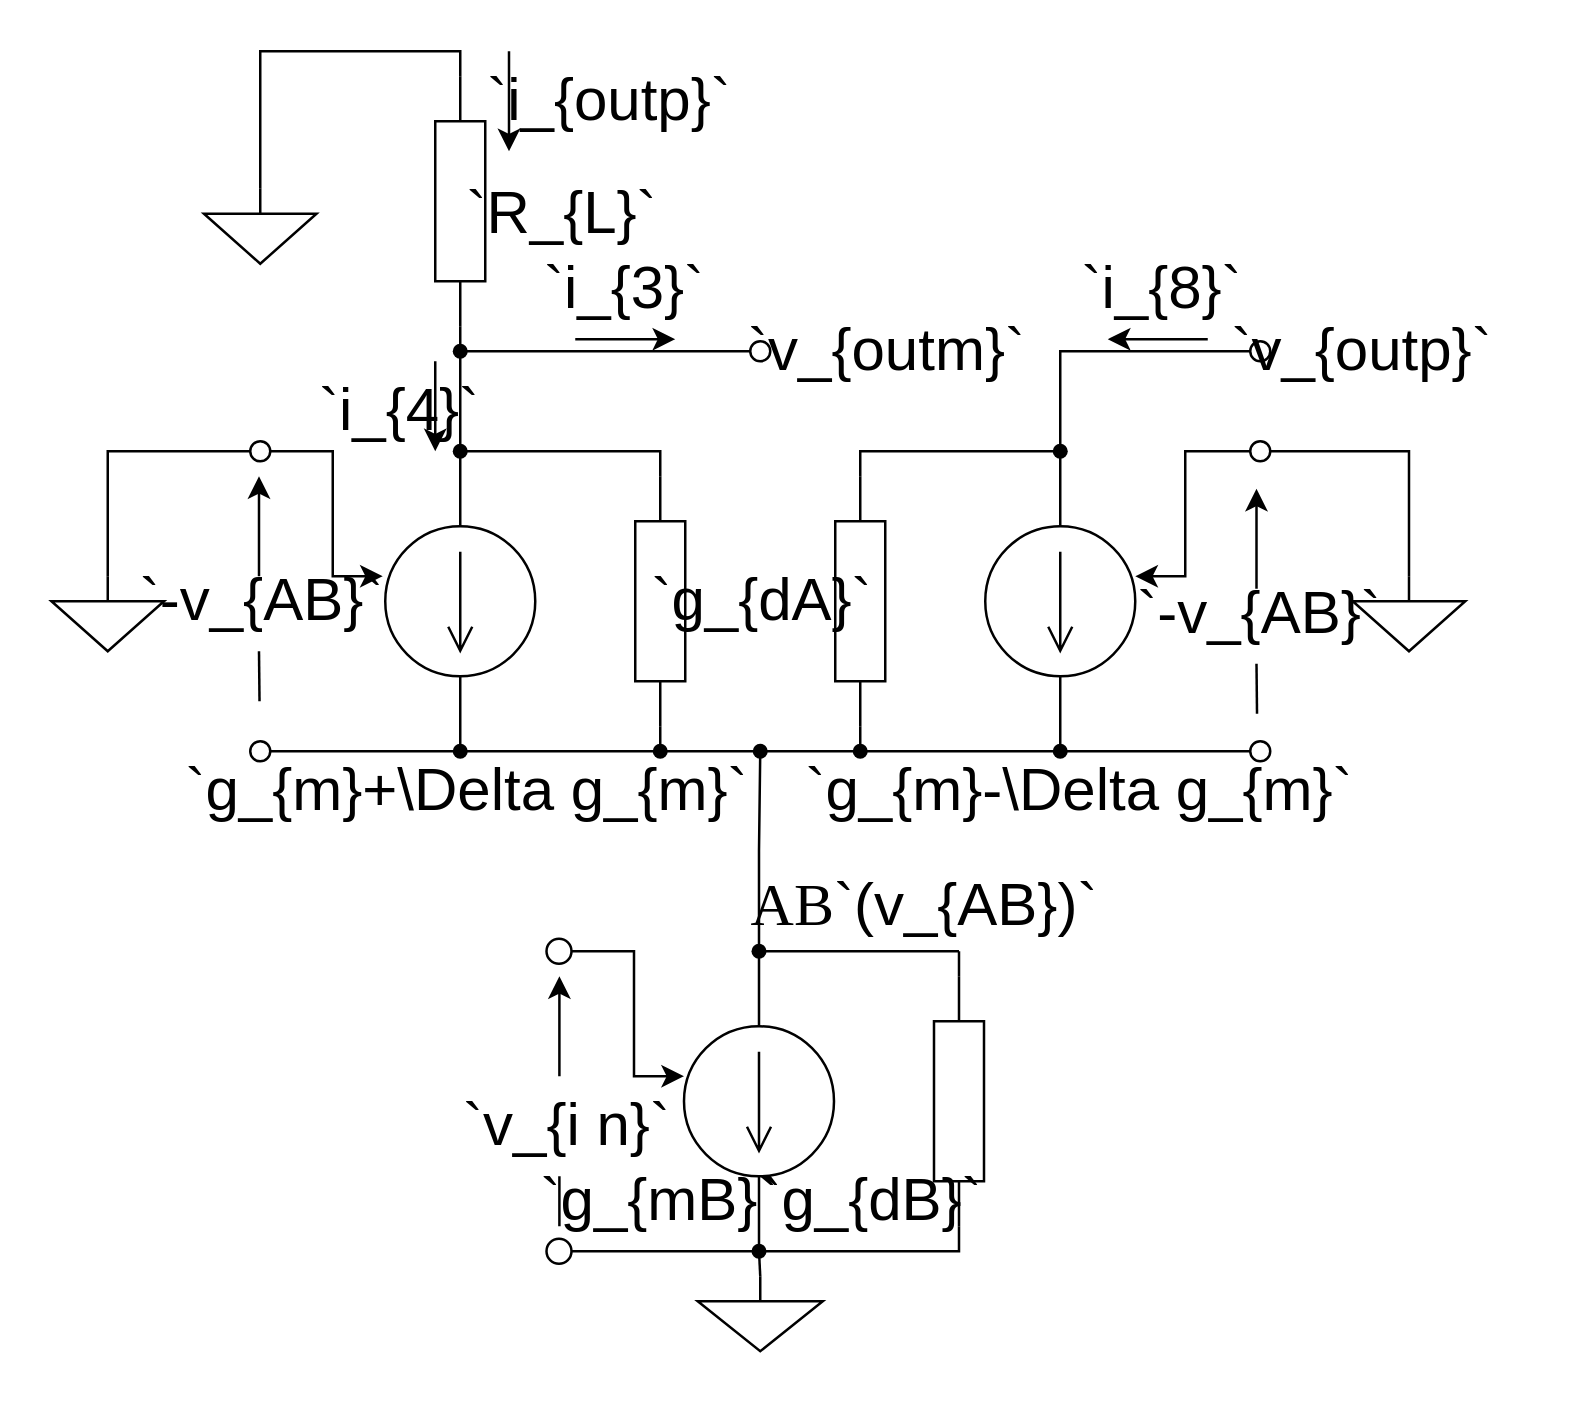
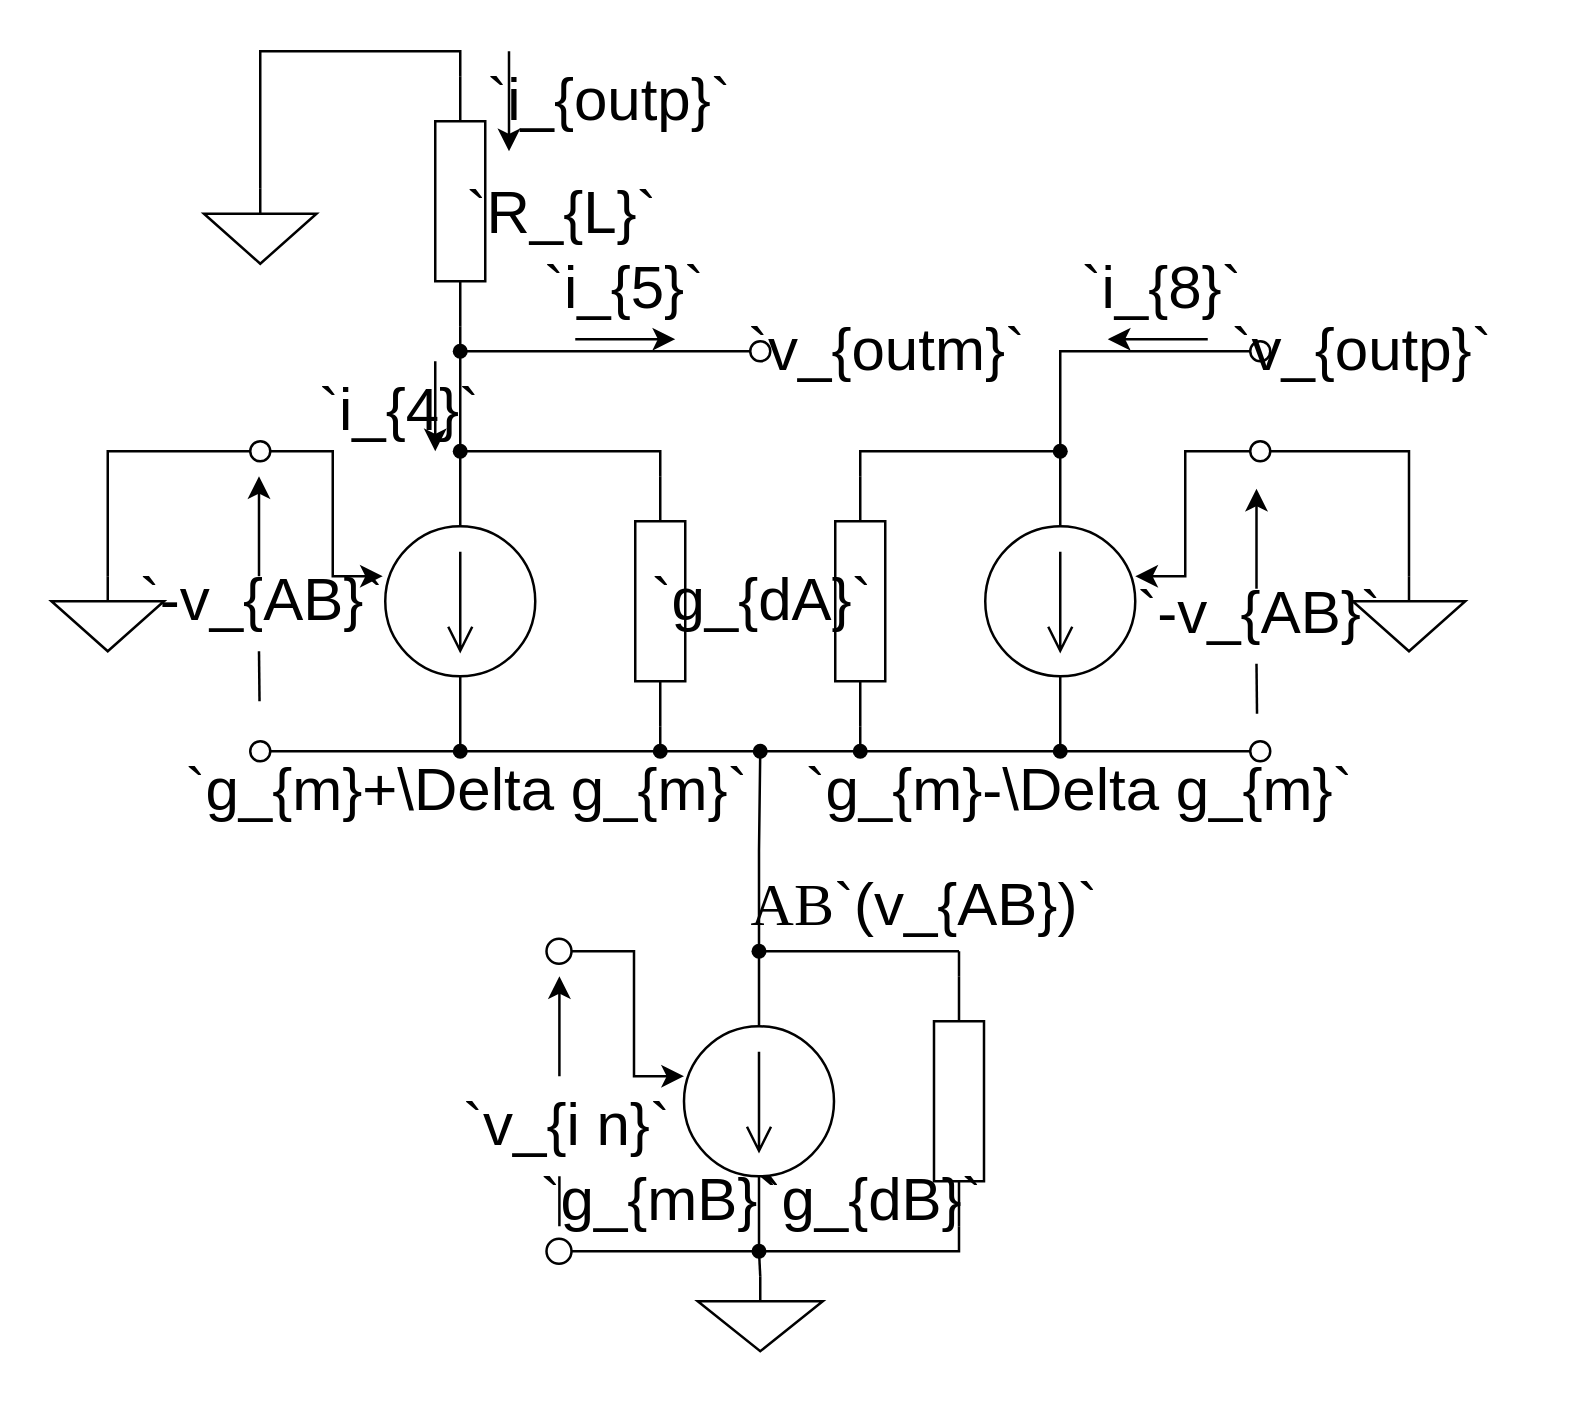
(625, 289) -> (625, 289)
